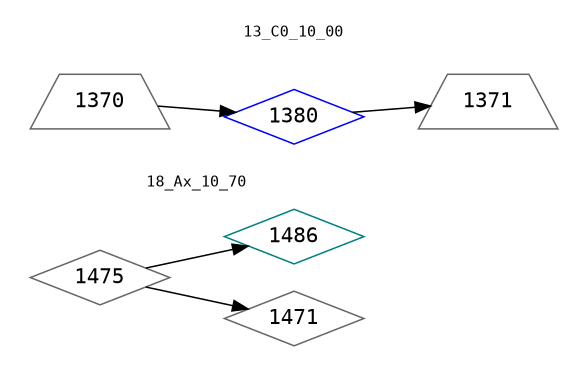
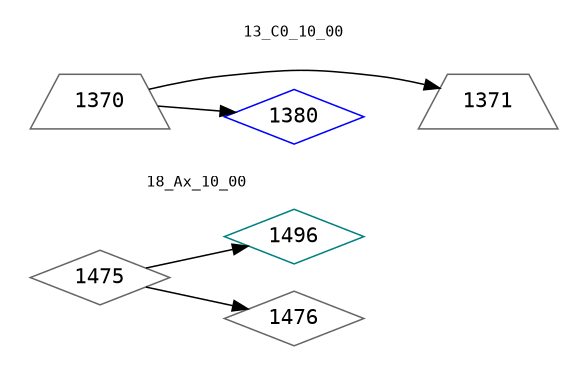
(384, 110) -> (287, 71)
(197, 183) -> (197, 183)
(294, 237) -> (294, 237)
(294, 318) -> (294, 318)
